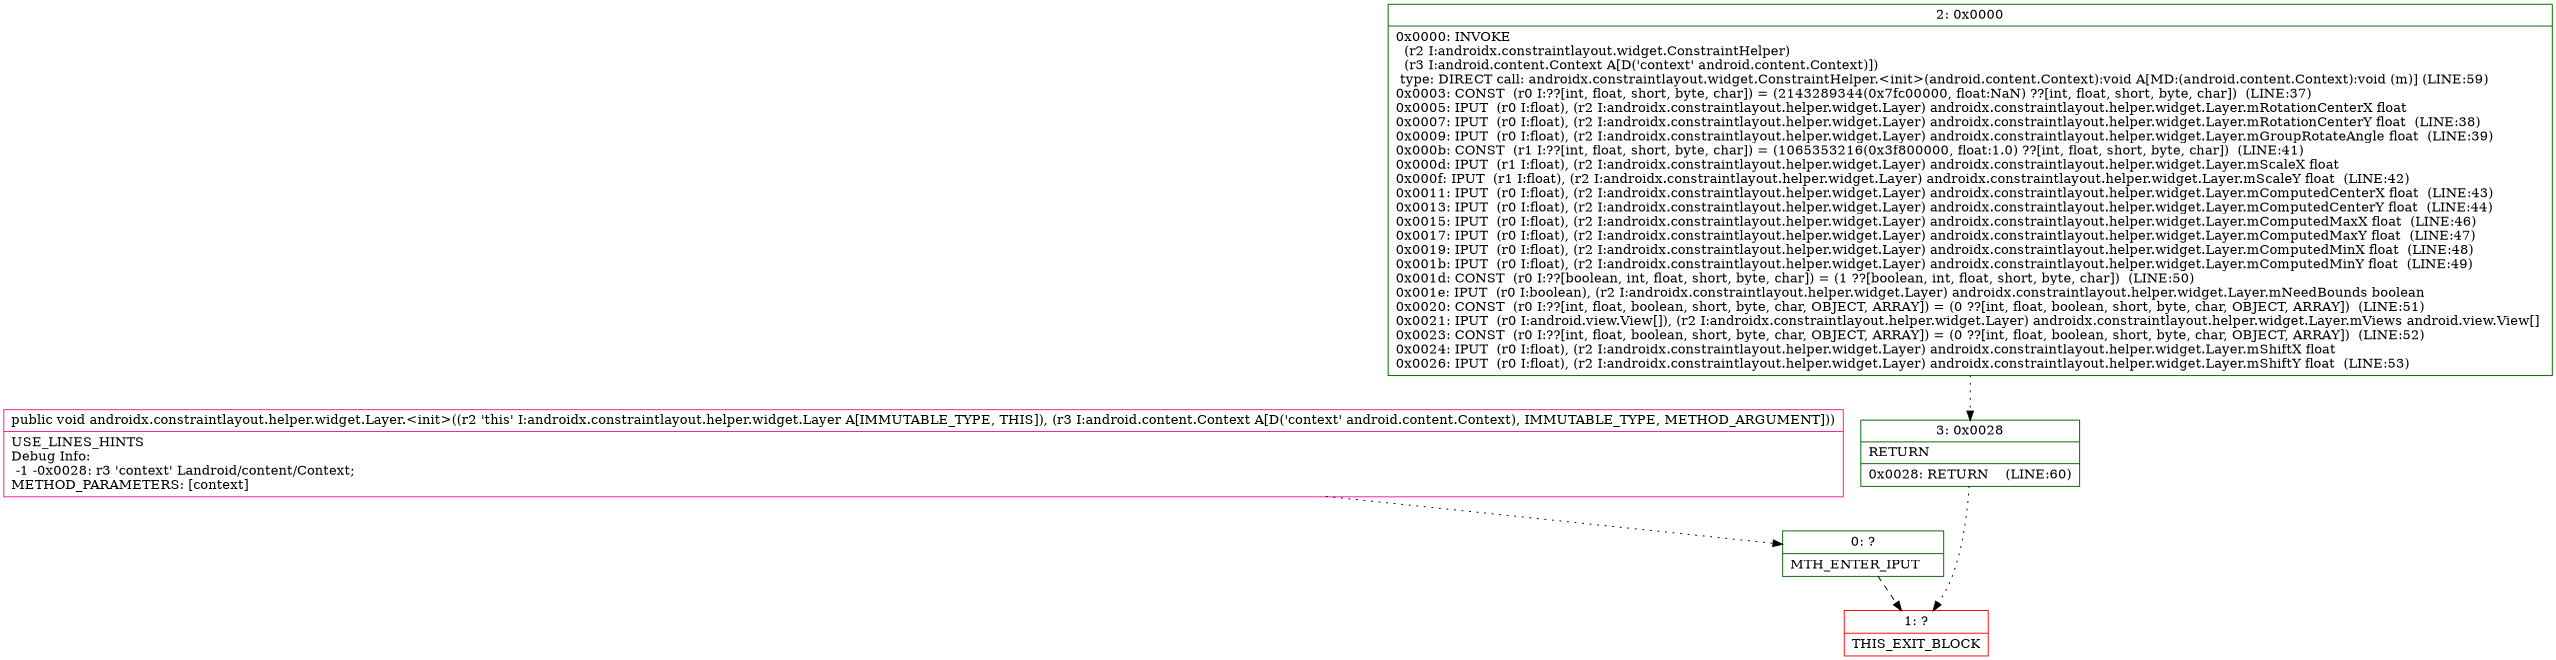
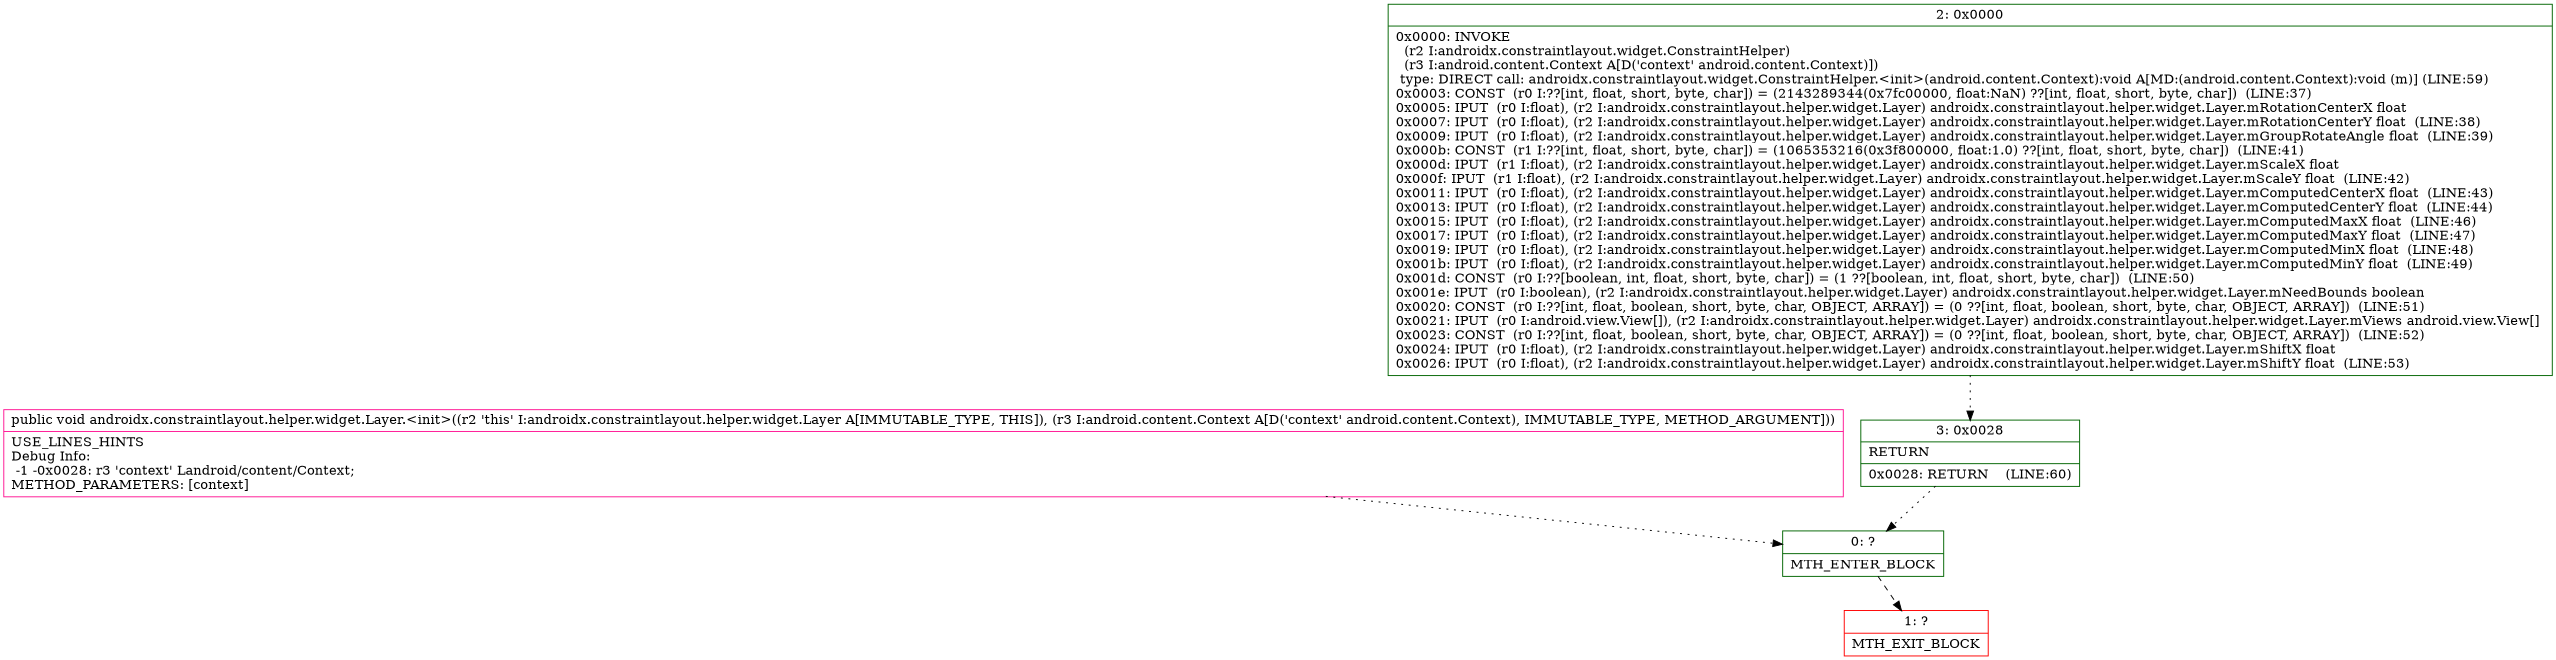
(1961, 547) -> (1915, 505)
(1855, 565) -> (1863, 565)
(1916, 644) -> (1916, 644)
